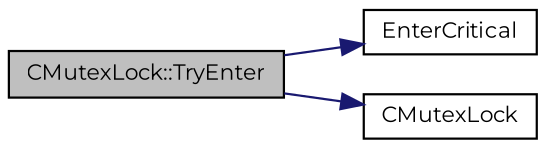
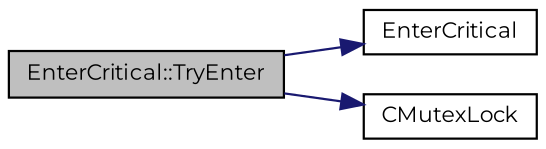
(146, 74) -> (146, 74)
